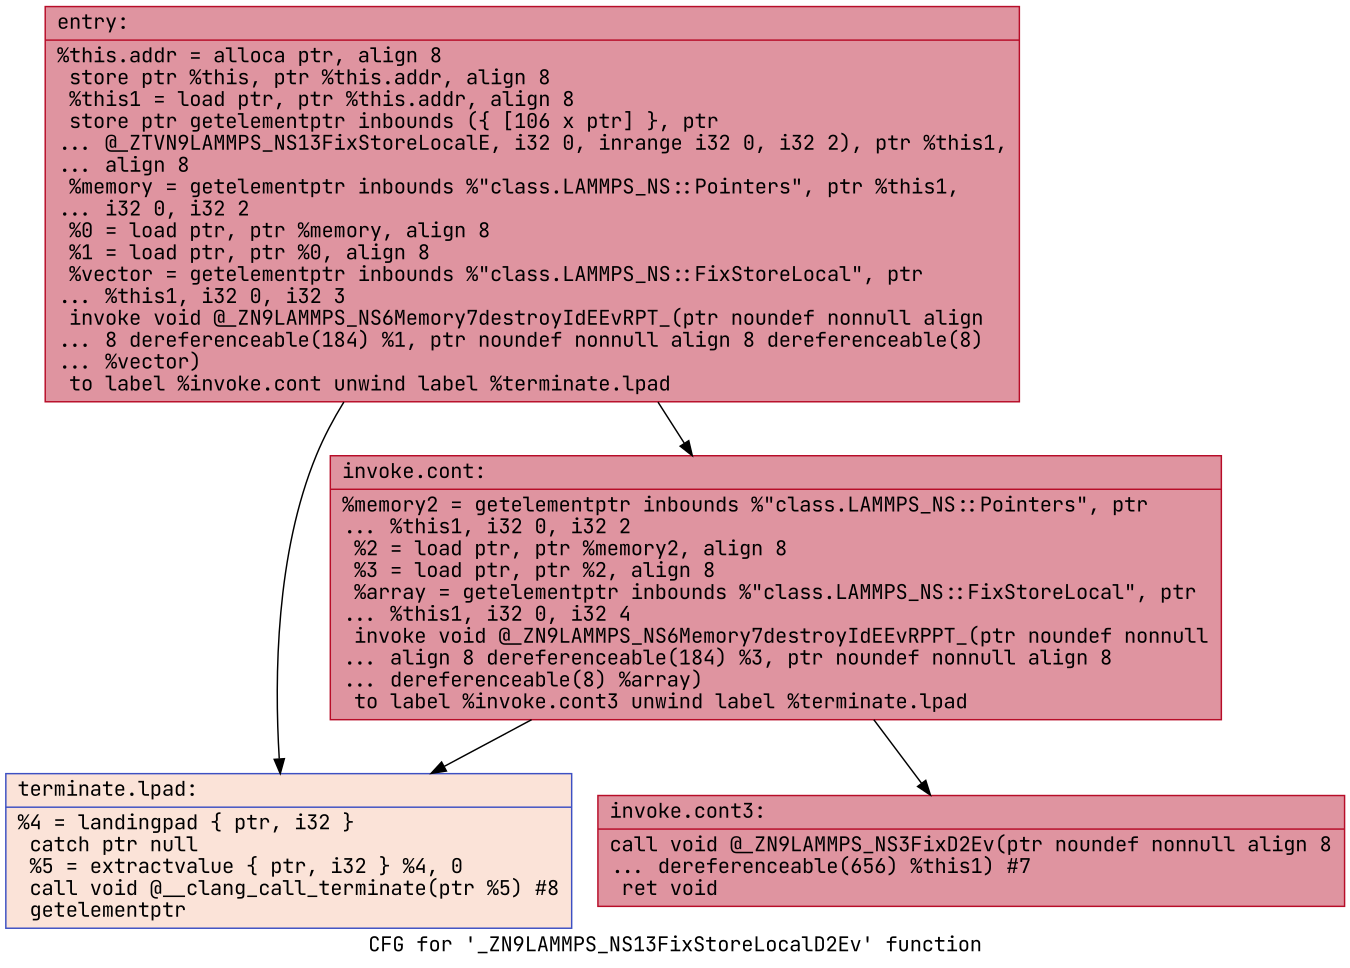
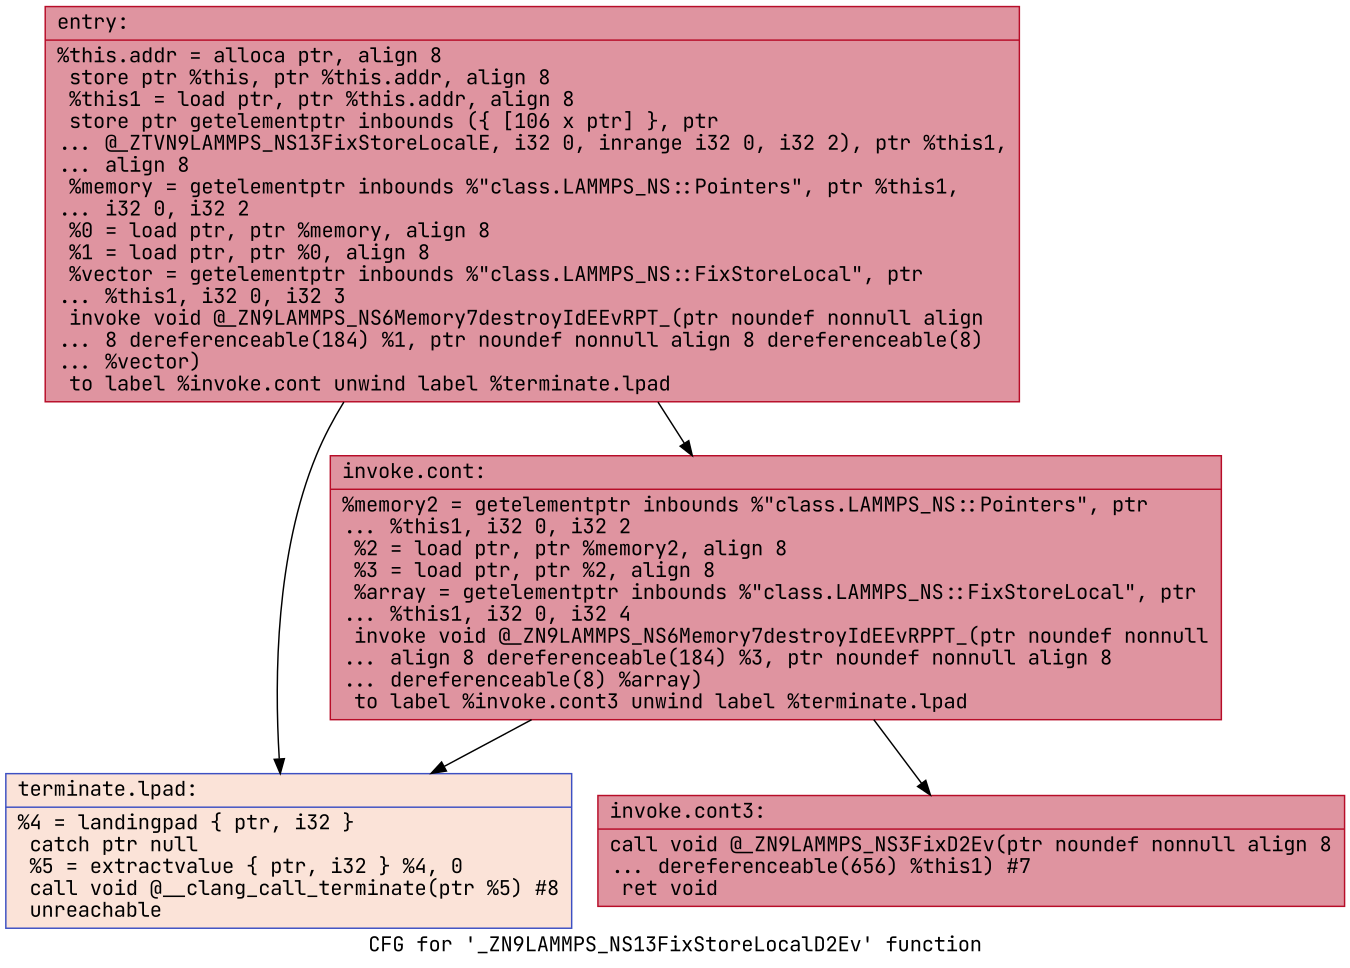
(102, 911) -> (90, 911)
